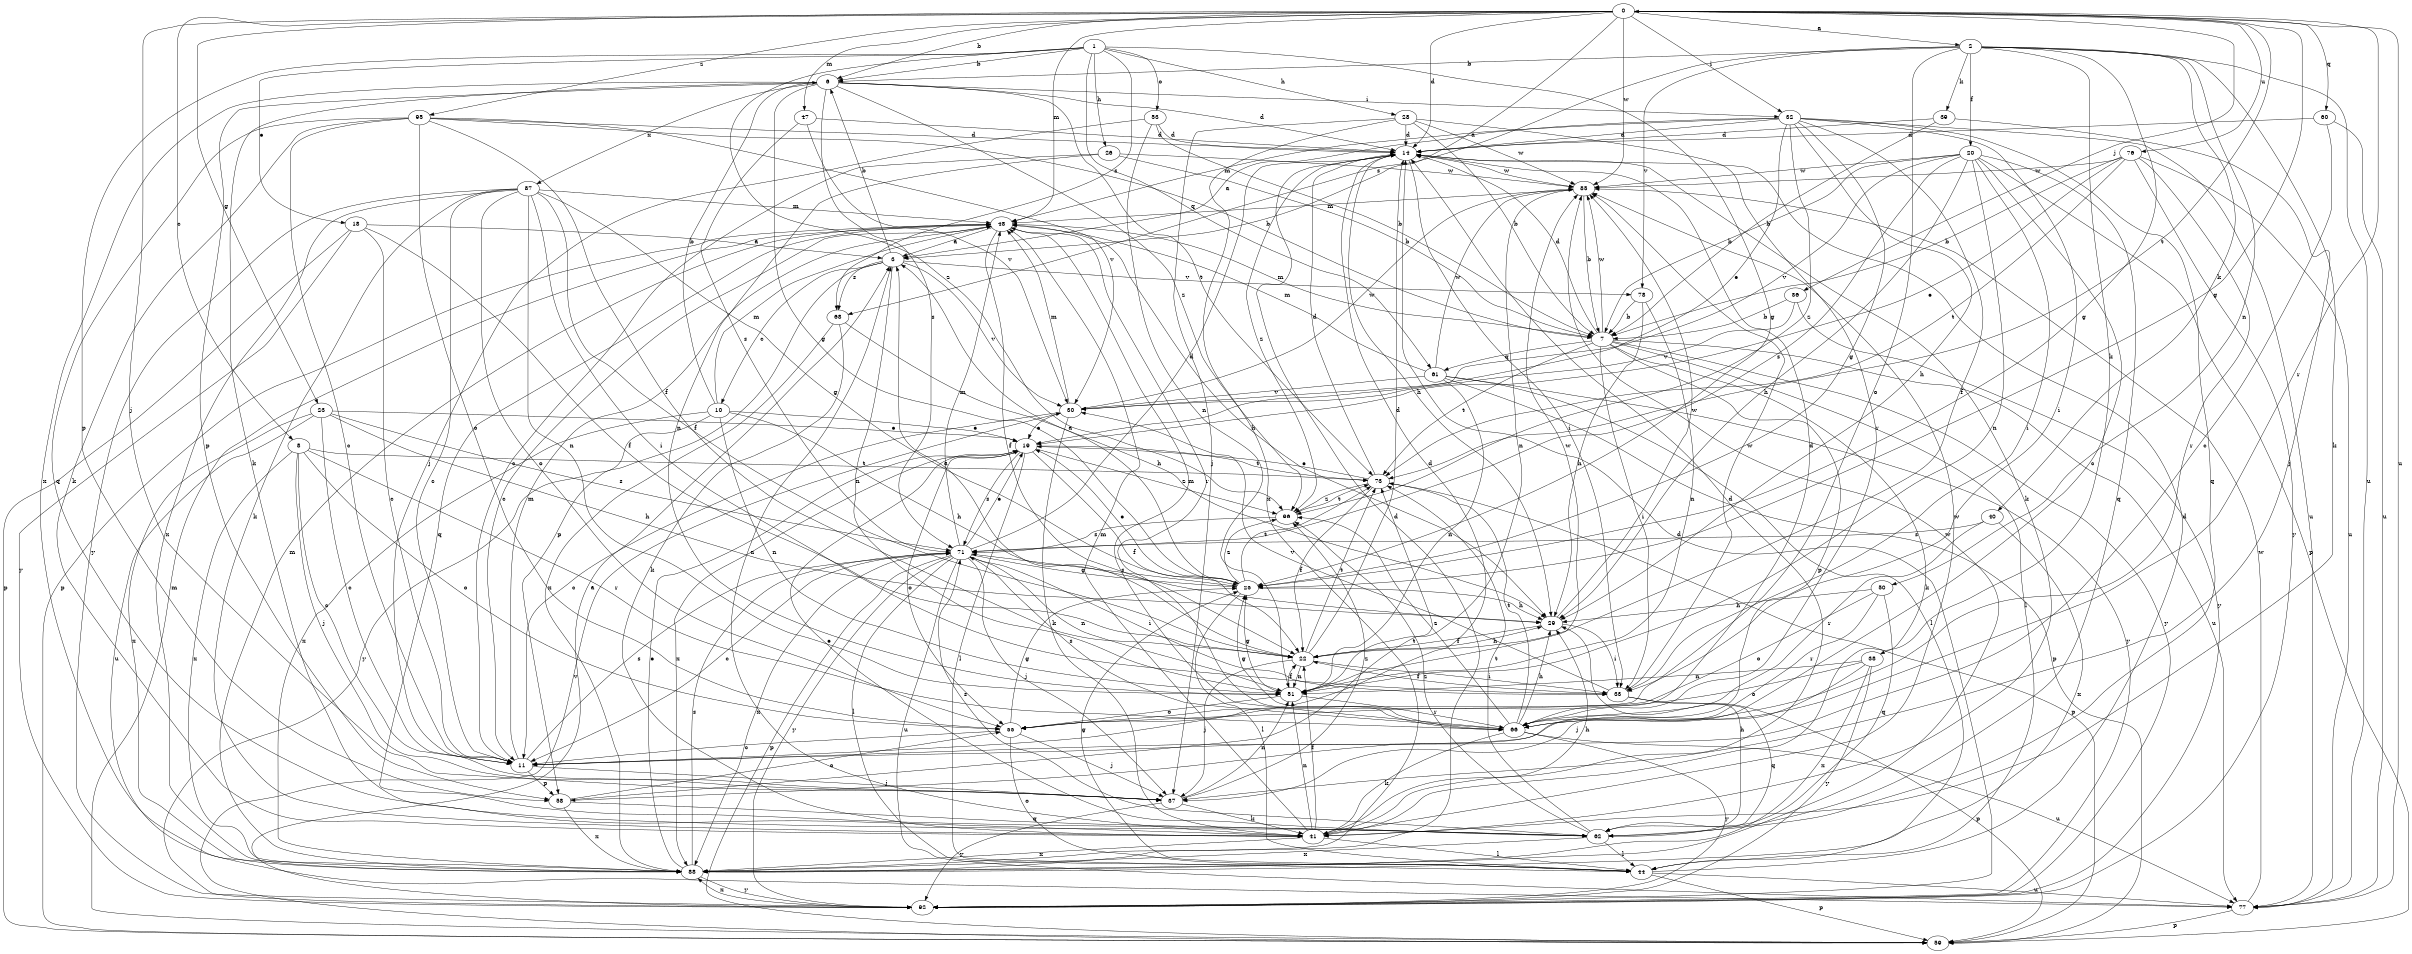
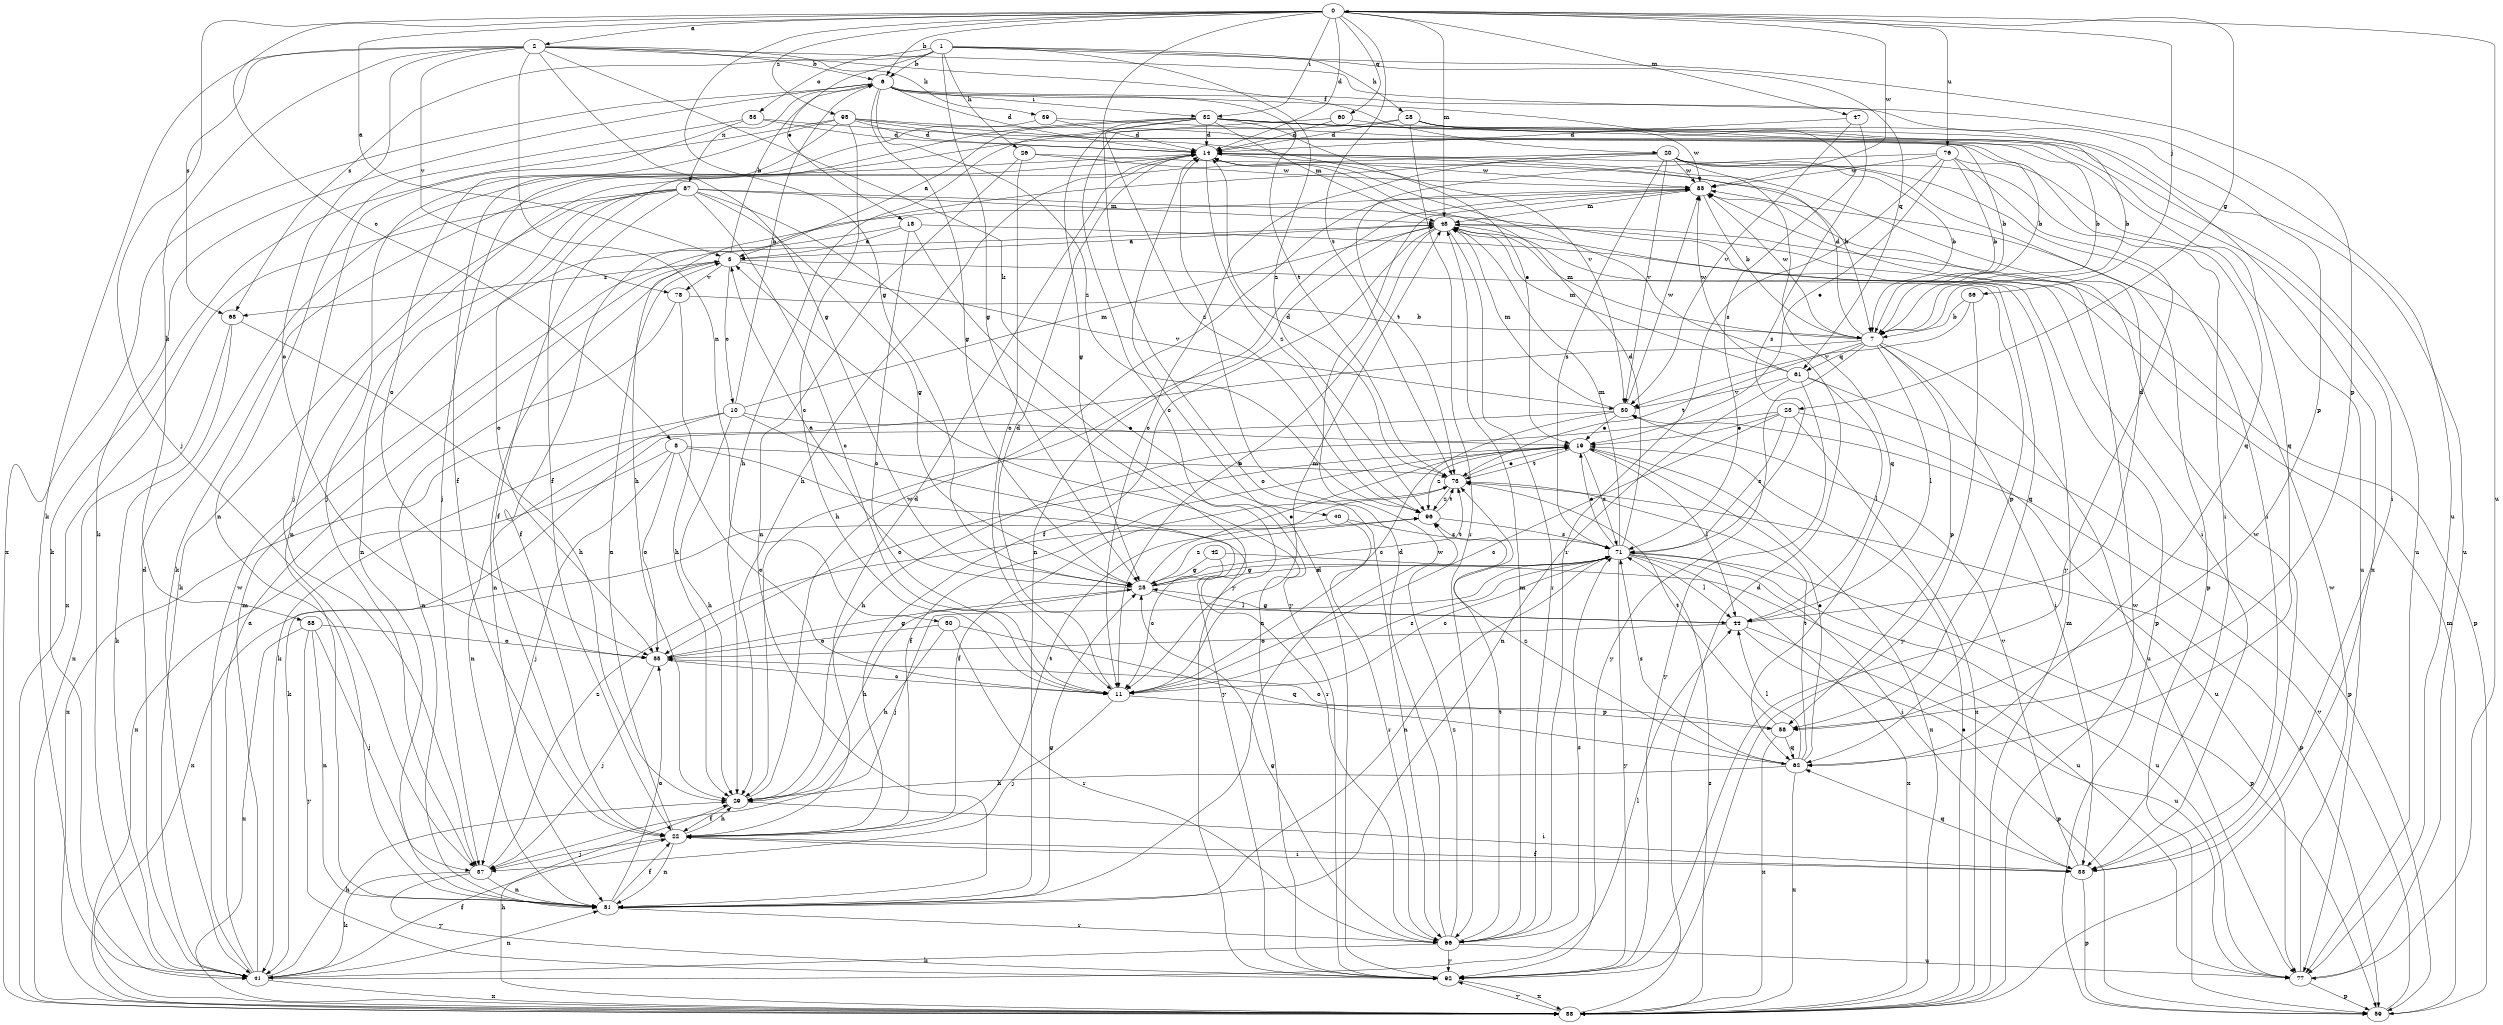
(2298, 375) -> (1263, 481)
none -> (1215, 552)
(1537, 680) -> (866, 1004)
(1127, 854) -> (1226, 640)
